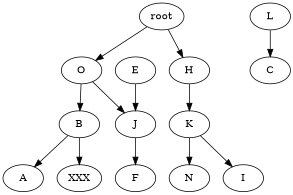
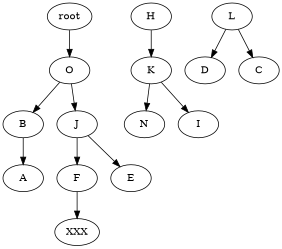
(174, 40) -> none
none -> (205, 70)
(135, 94) -> (101, 149)
(79, 148) -> (77, 201)
